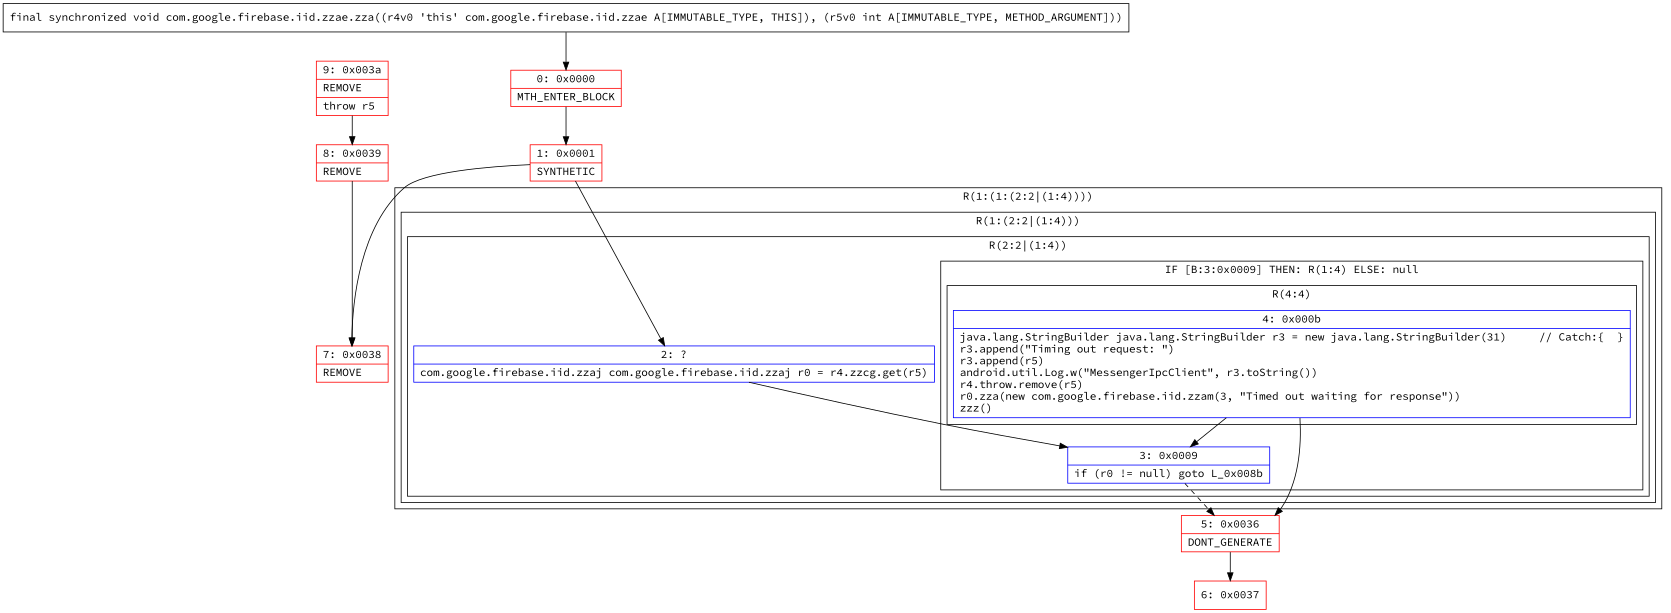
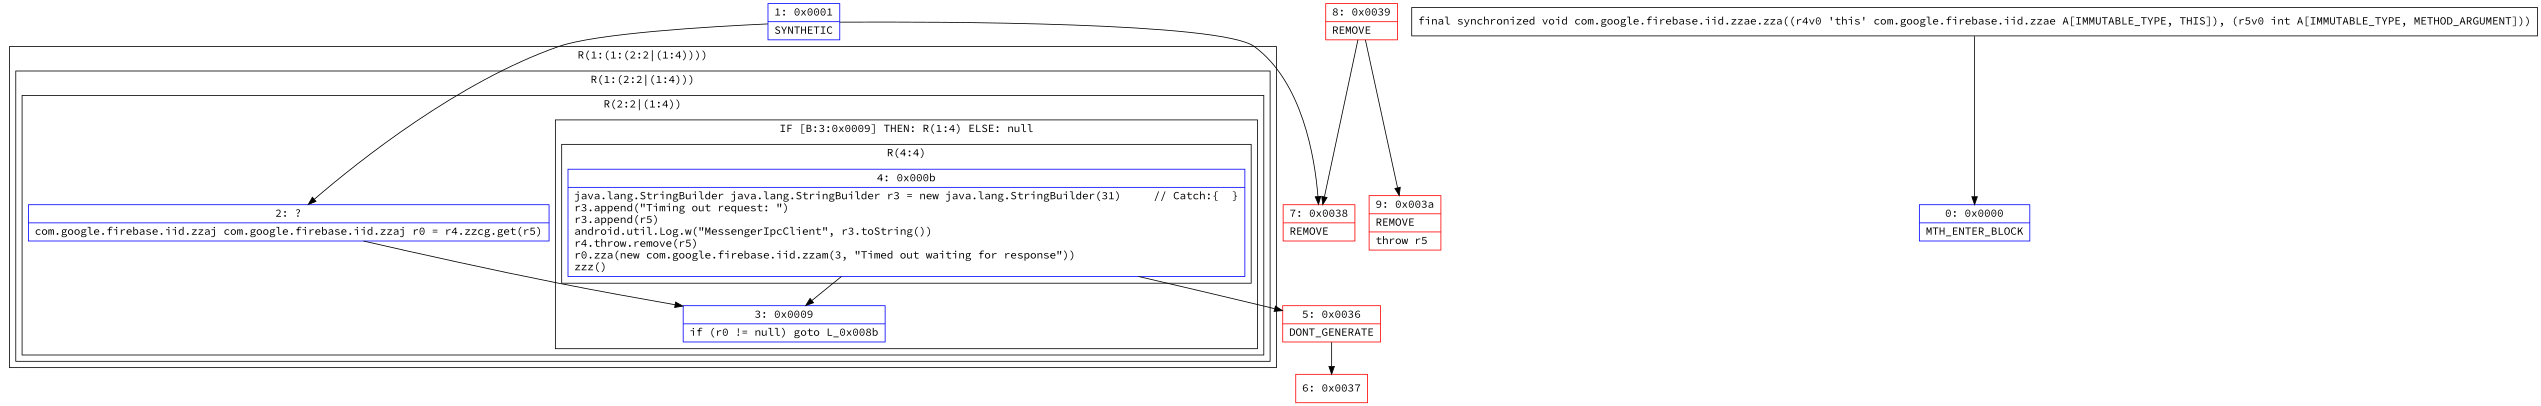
(566, 88) -> (1975, 223)
(566, 122) -> none
(352, 126) -> (1381, 114)
(566, 163) -> (804, 22)
(1197, 496) -> none
